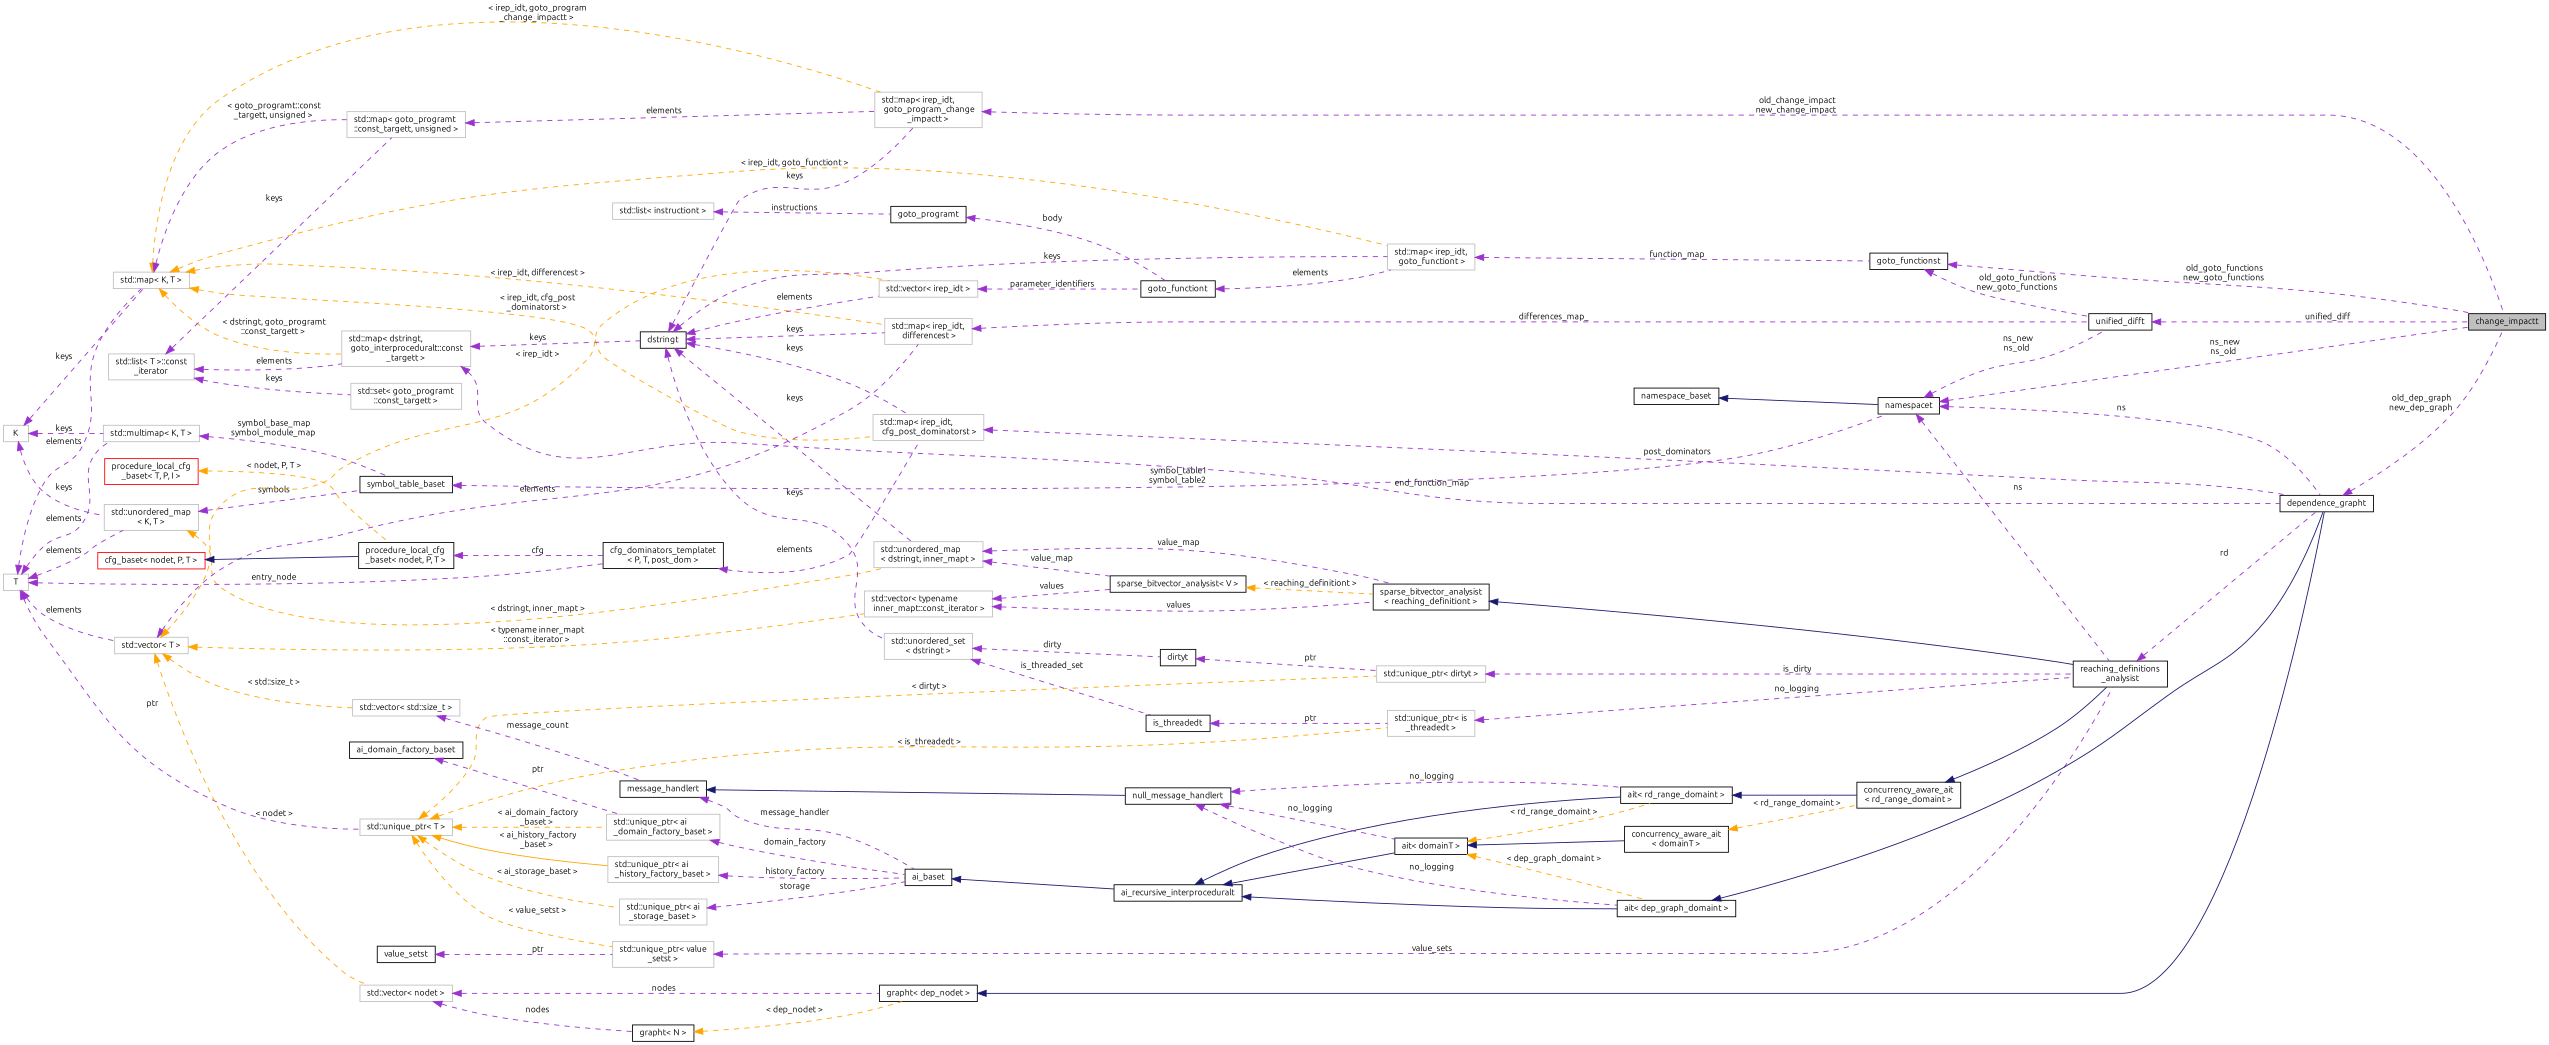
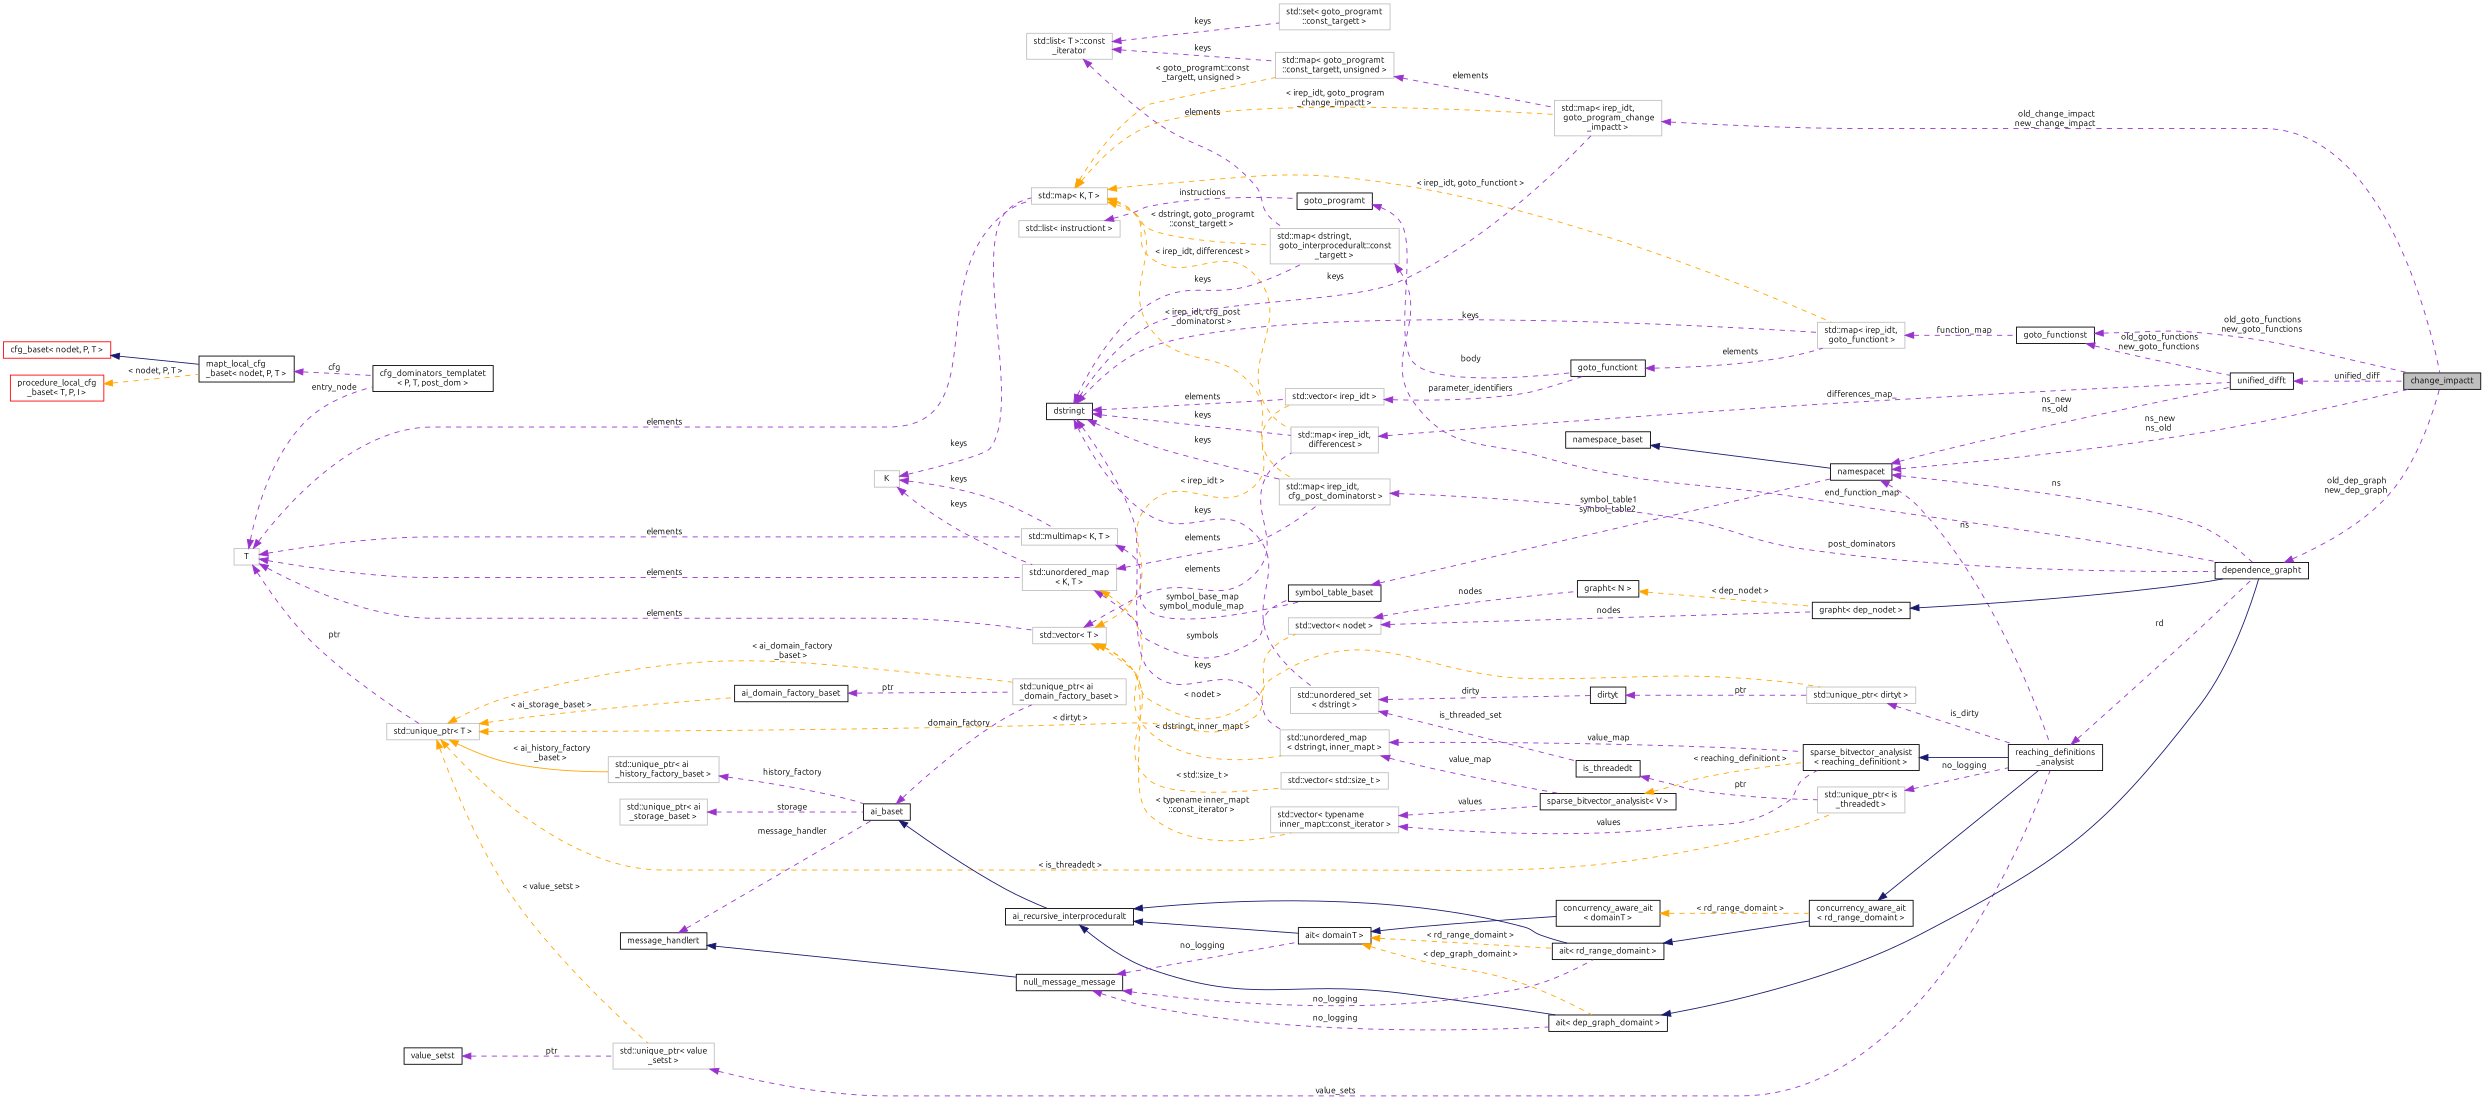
(220, 151) -> (1162, 101)
(560, 344) -> (1168, 295)
(847, 555) -> (1226, 548)
(406, 556) -> (247, 369)
(544, 747) -> none
(1178, 796) -> (1069, 983)
(811, 861) -> (964, 746)
(518, 887) -> (611, 708)
